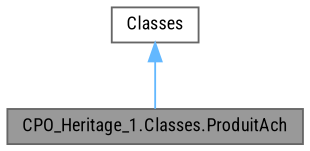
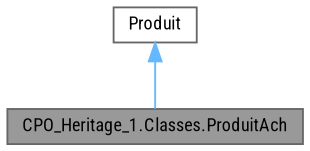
(155, 25) -> (155, 25)
